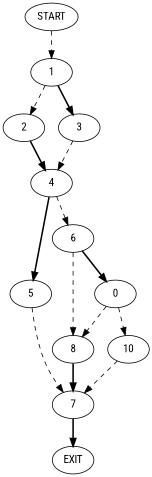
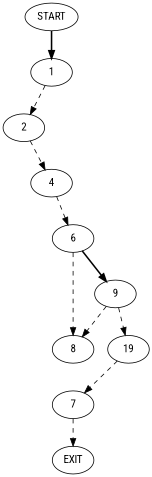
(52, 41) -> (52, 41)
(79, 128) -> none
(36, 152) -> (36, 152)
(31, 294) -> none
(115, 294) -> (115, 294)
(128, 349) -> (128, 349)
(73, 373) -> none
(73, 429) -> (73, 429)
